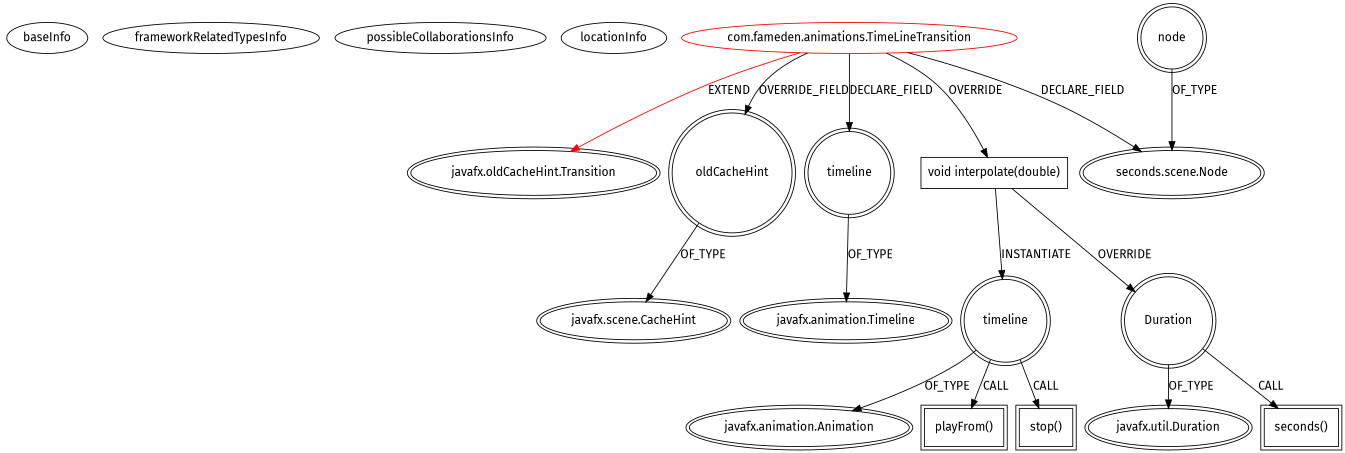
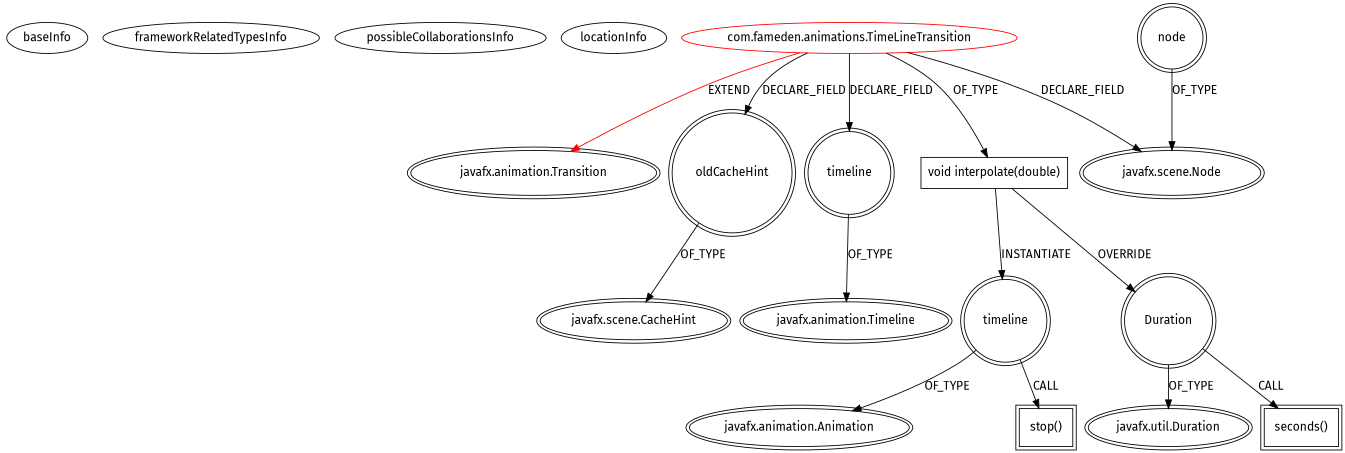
(804, 91) -> (804, 91)
(976, 91) -> (976, 91)
(534, 173) -> (534, 173)
(1172, 173) -> (1172, 173)
(964, 428) -> none
